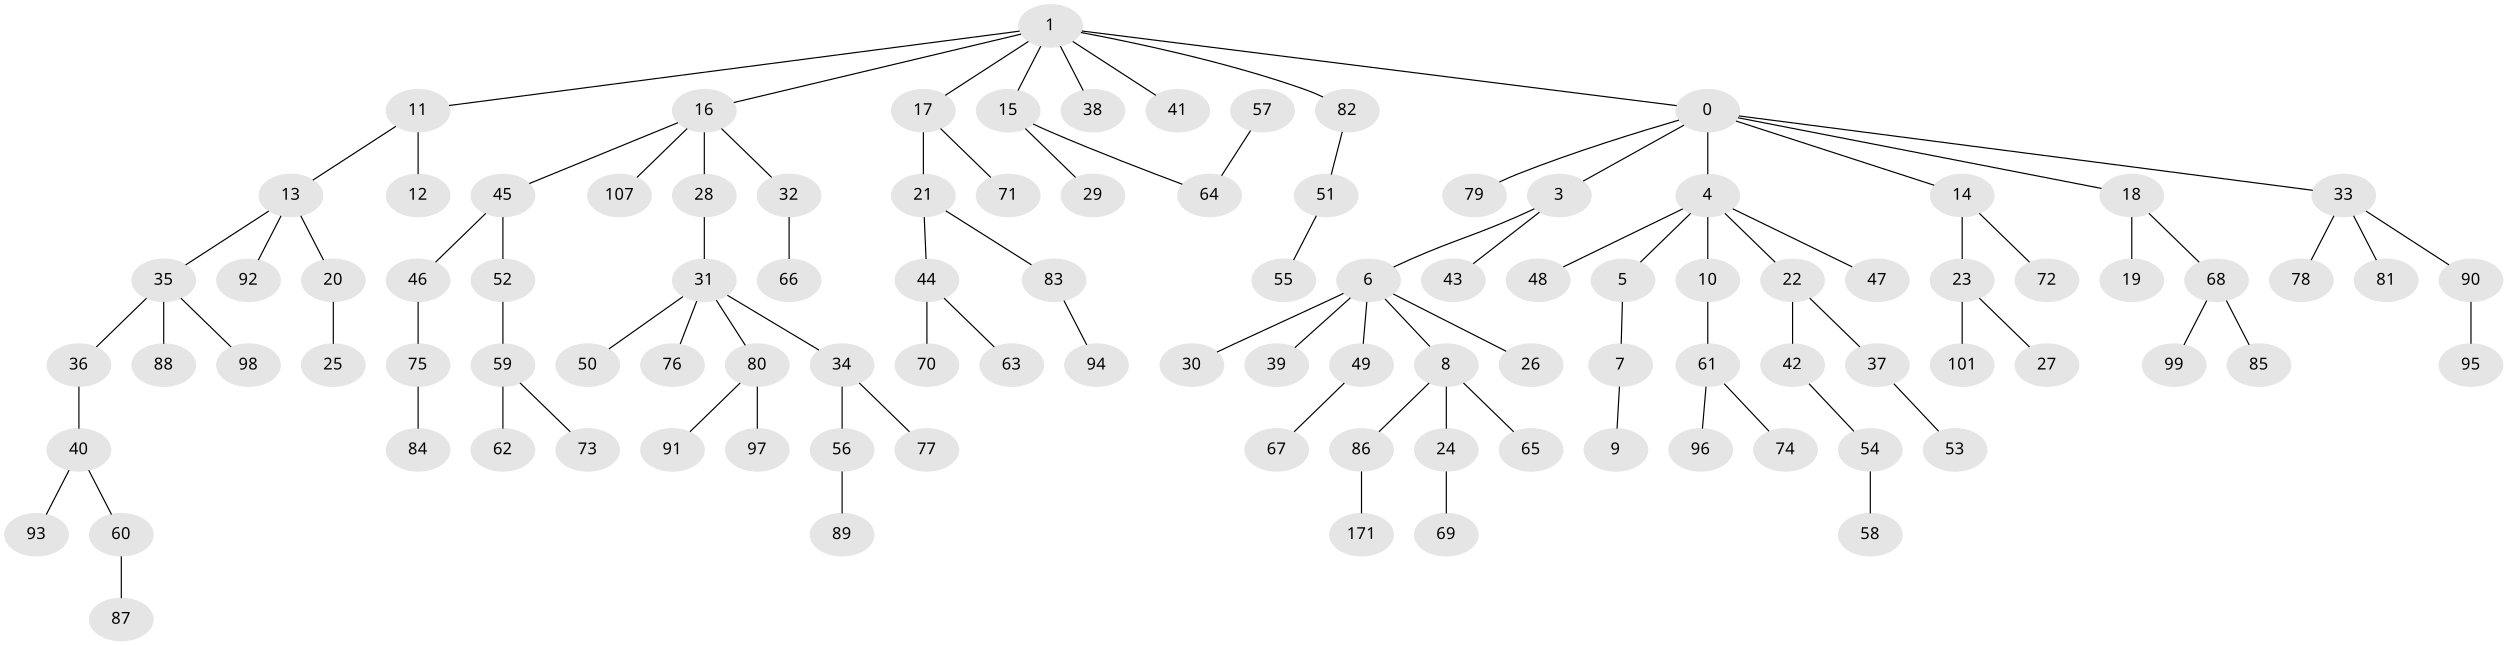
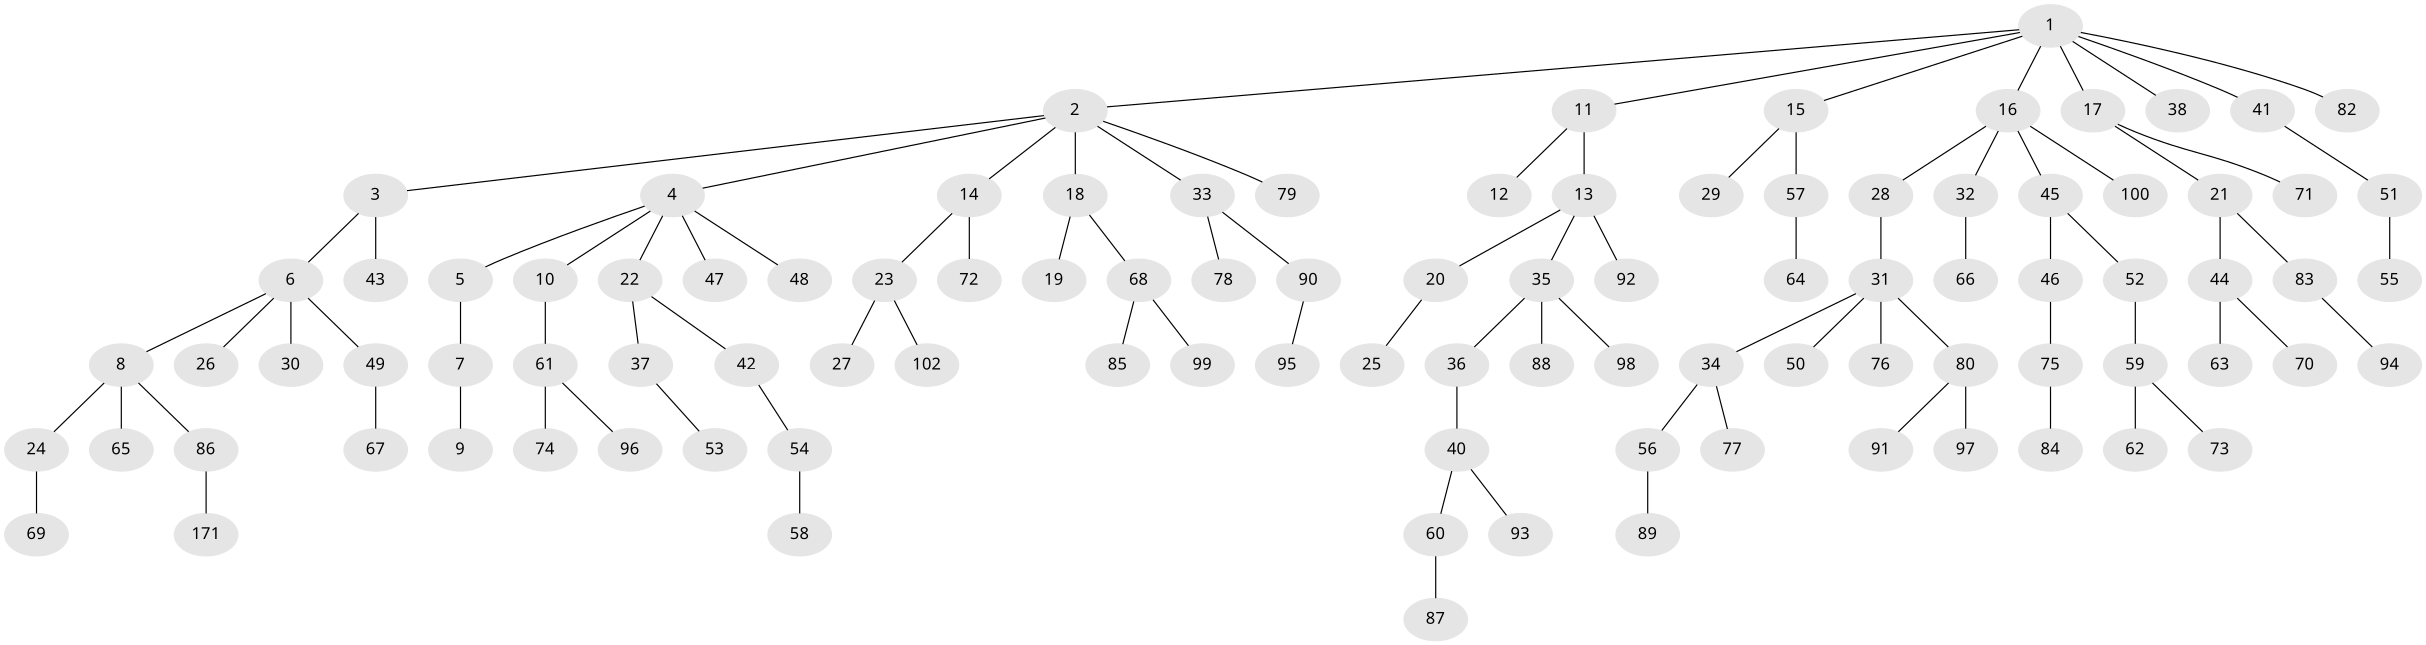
(1708, 111) -> (1075, 111)
(1337, 153) -> (2326, 153)
(1107, 155) -> (1796, 153)
(620, 196) -> (2135, 196)
(2386, 280) -> none
(1277, 365) -> none
(1962, 365) -> (927, 365)
